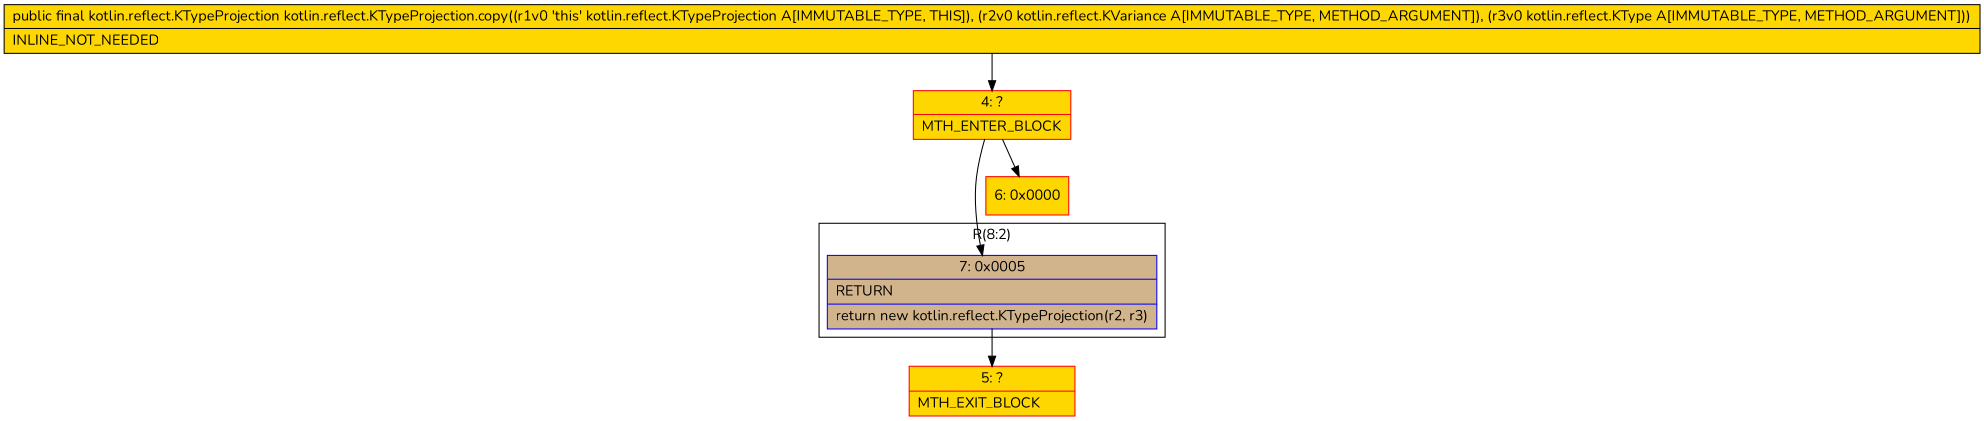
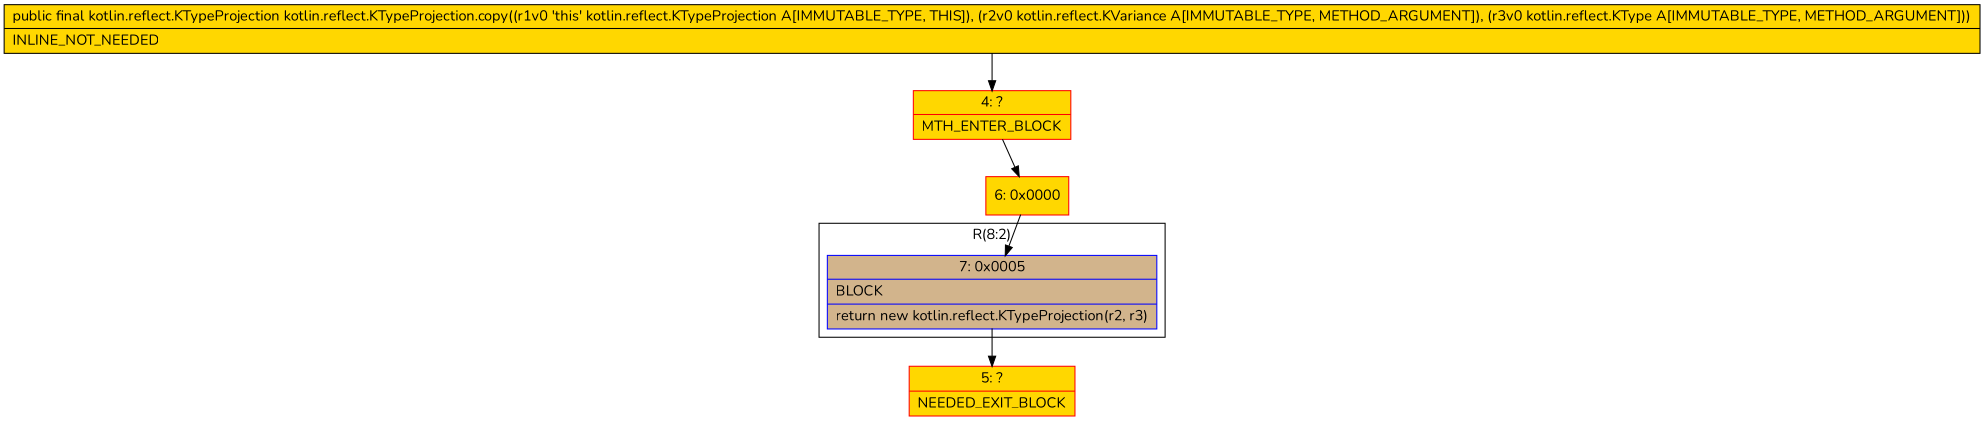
(975, 192) -> (1015, 230)
(865, 291) -> (859, 291)
(979, 403) -> (992, 403)
